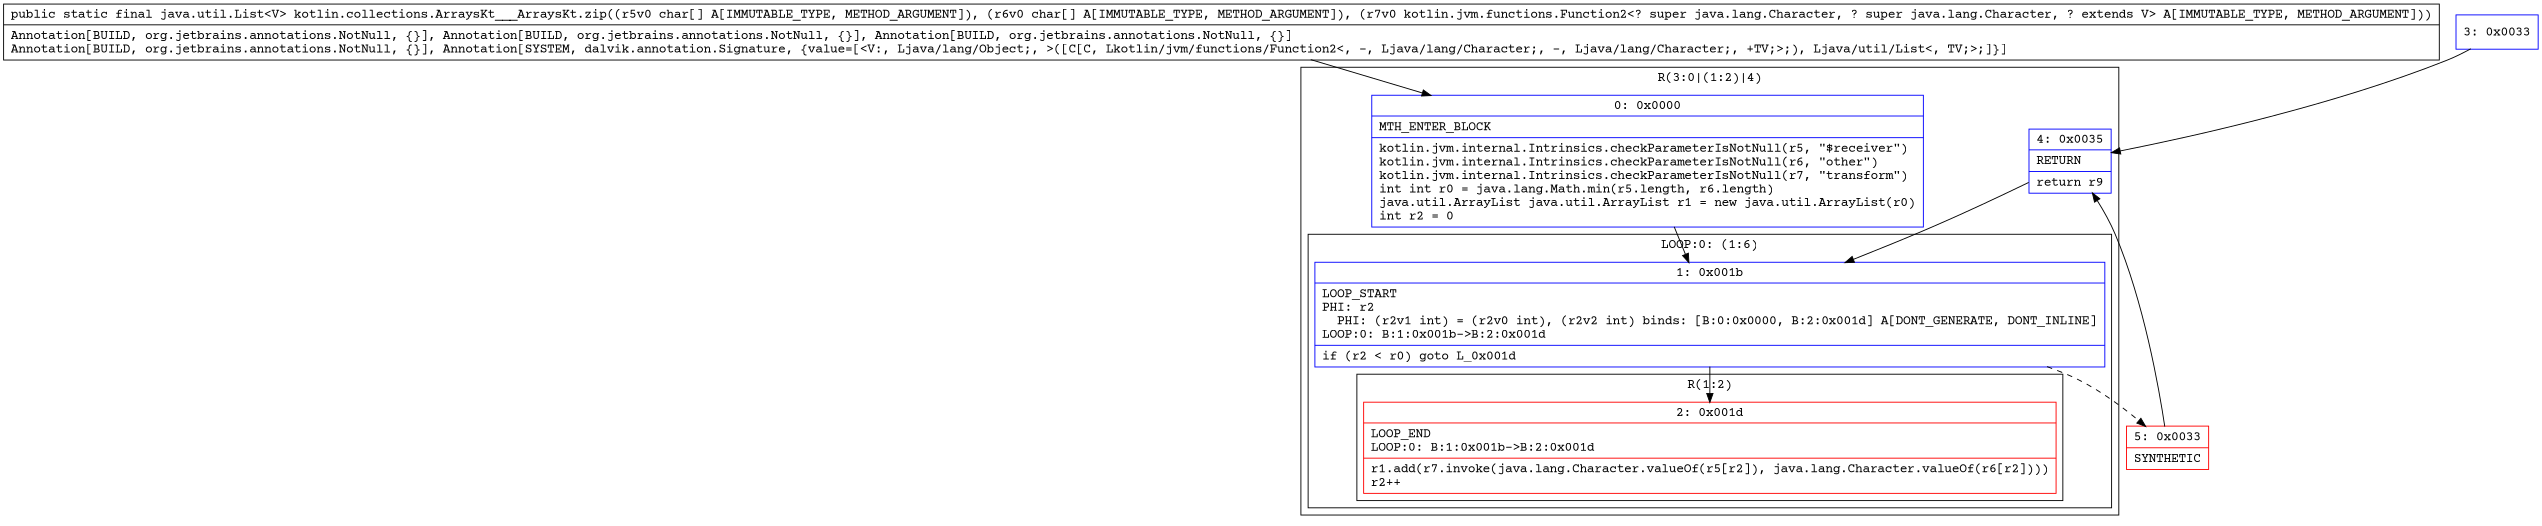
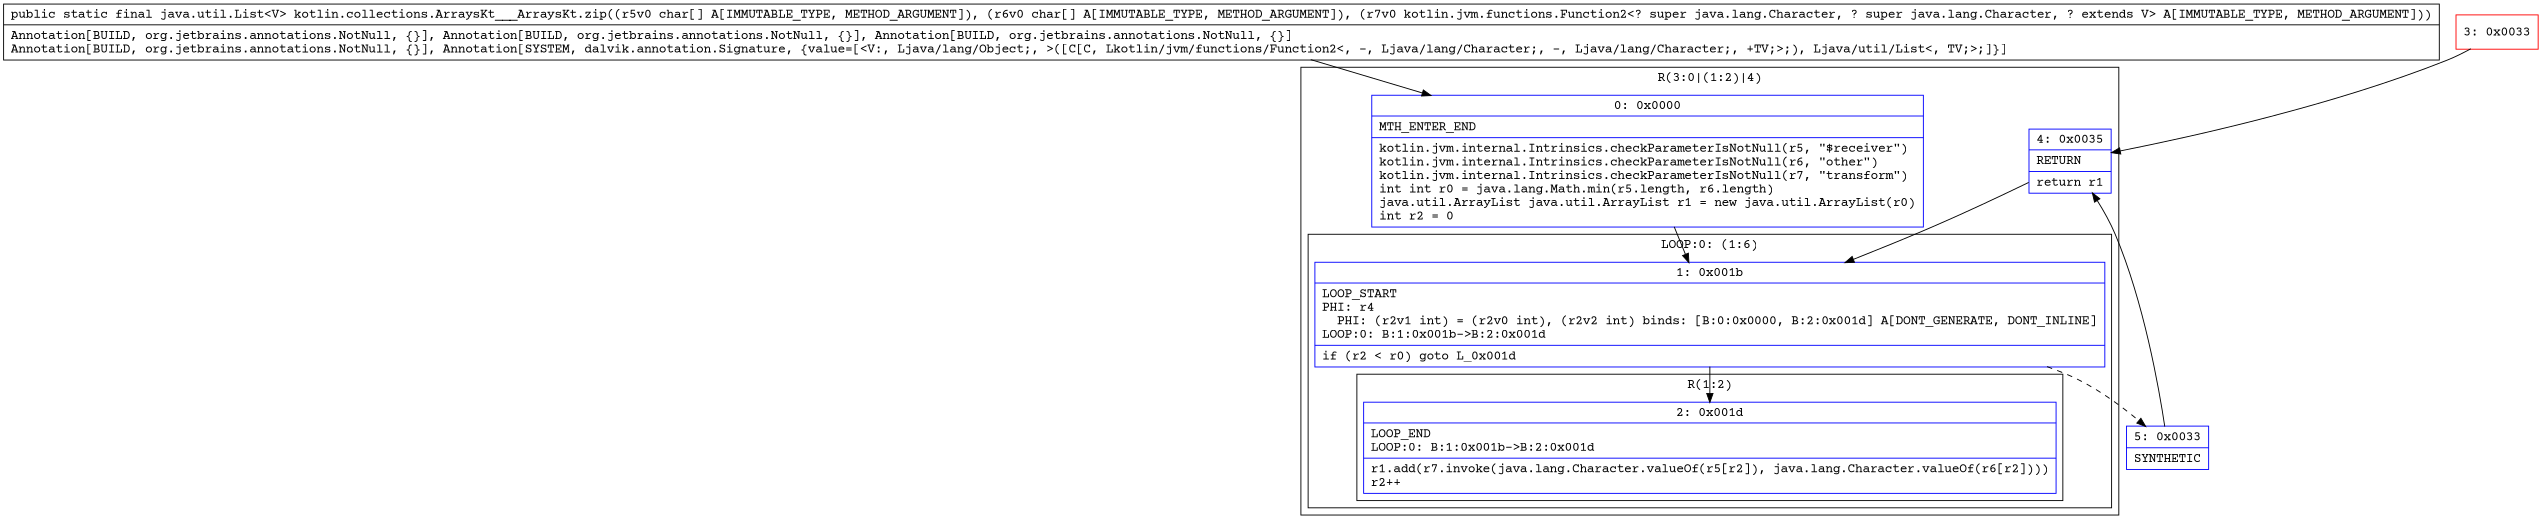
(2497, 32) -> (2497, 32)
(1435, 126) -> (1428, 126)
(2070, 182) -> (2070, 182)
(1352, 307) -> (1352, 307)
(1710, 448) -> (1710, 448)
(2168, 448) -> (2168, 448)
